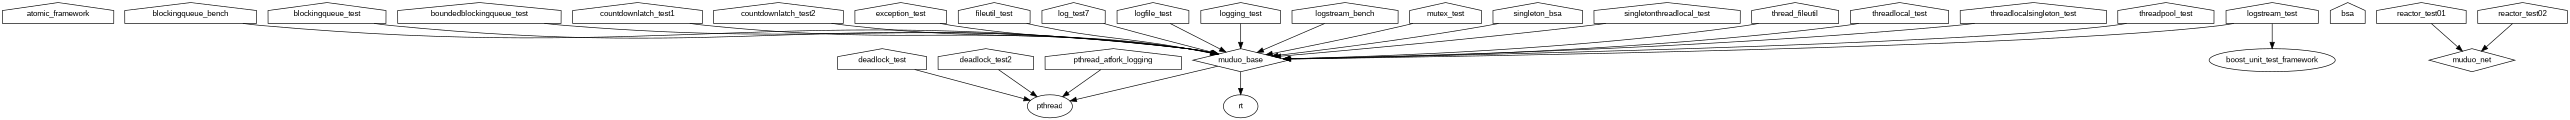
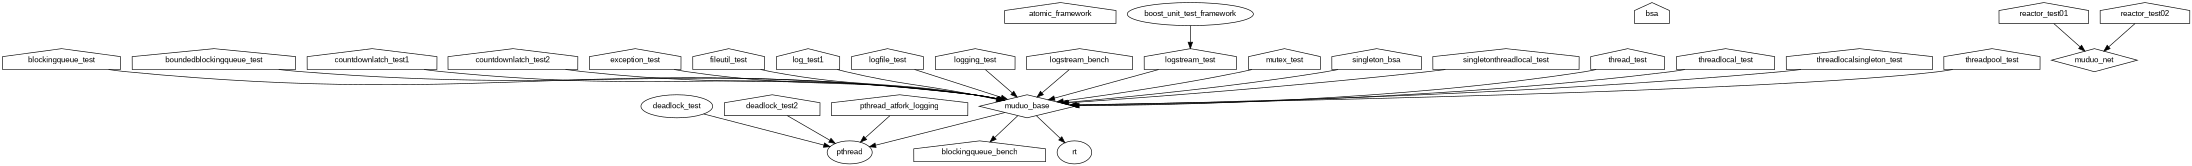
(1074, 14) -> (808, 60)
(1795, 14) -> (1628, 60)
(2272, 33) -> (1190, 34)
(485, 37) -> (1006, 127)
(882, 60) -> (677, 106)
